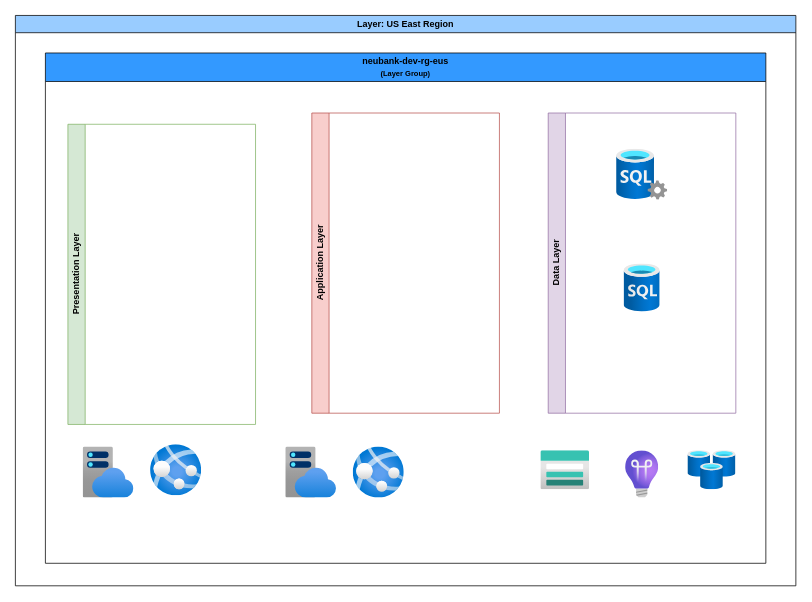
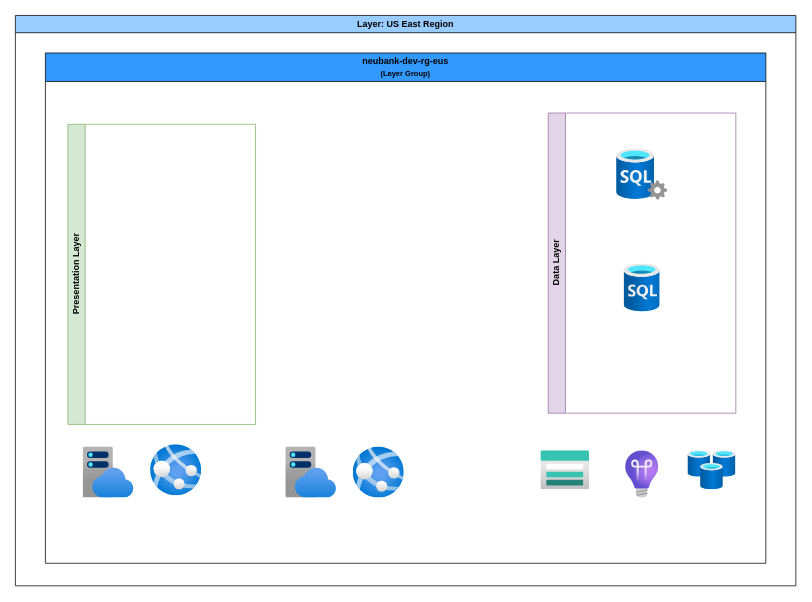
(405, 263) -> none
